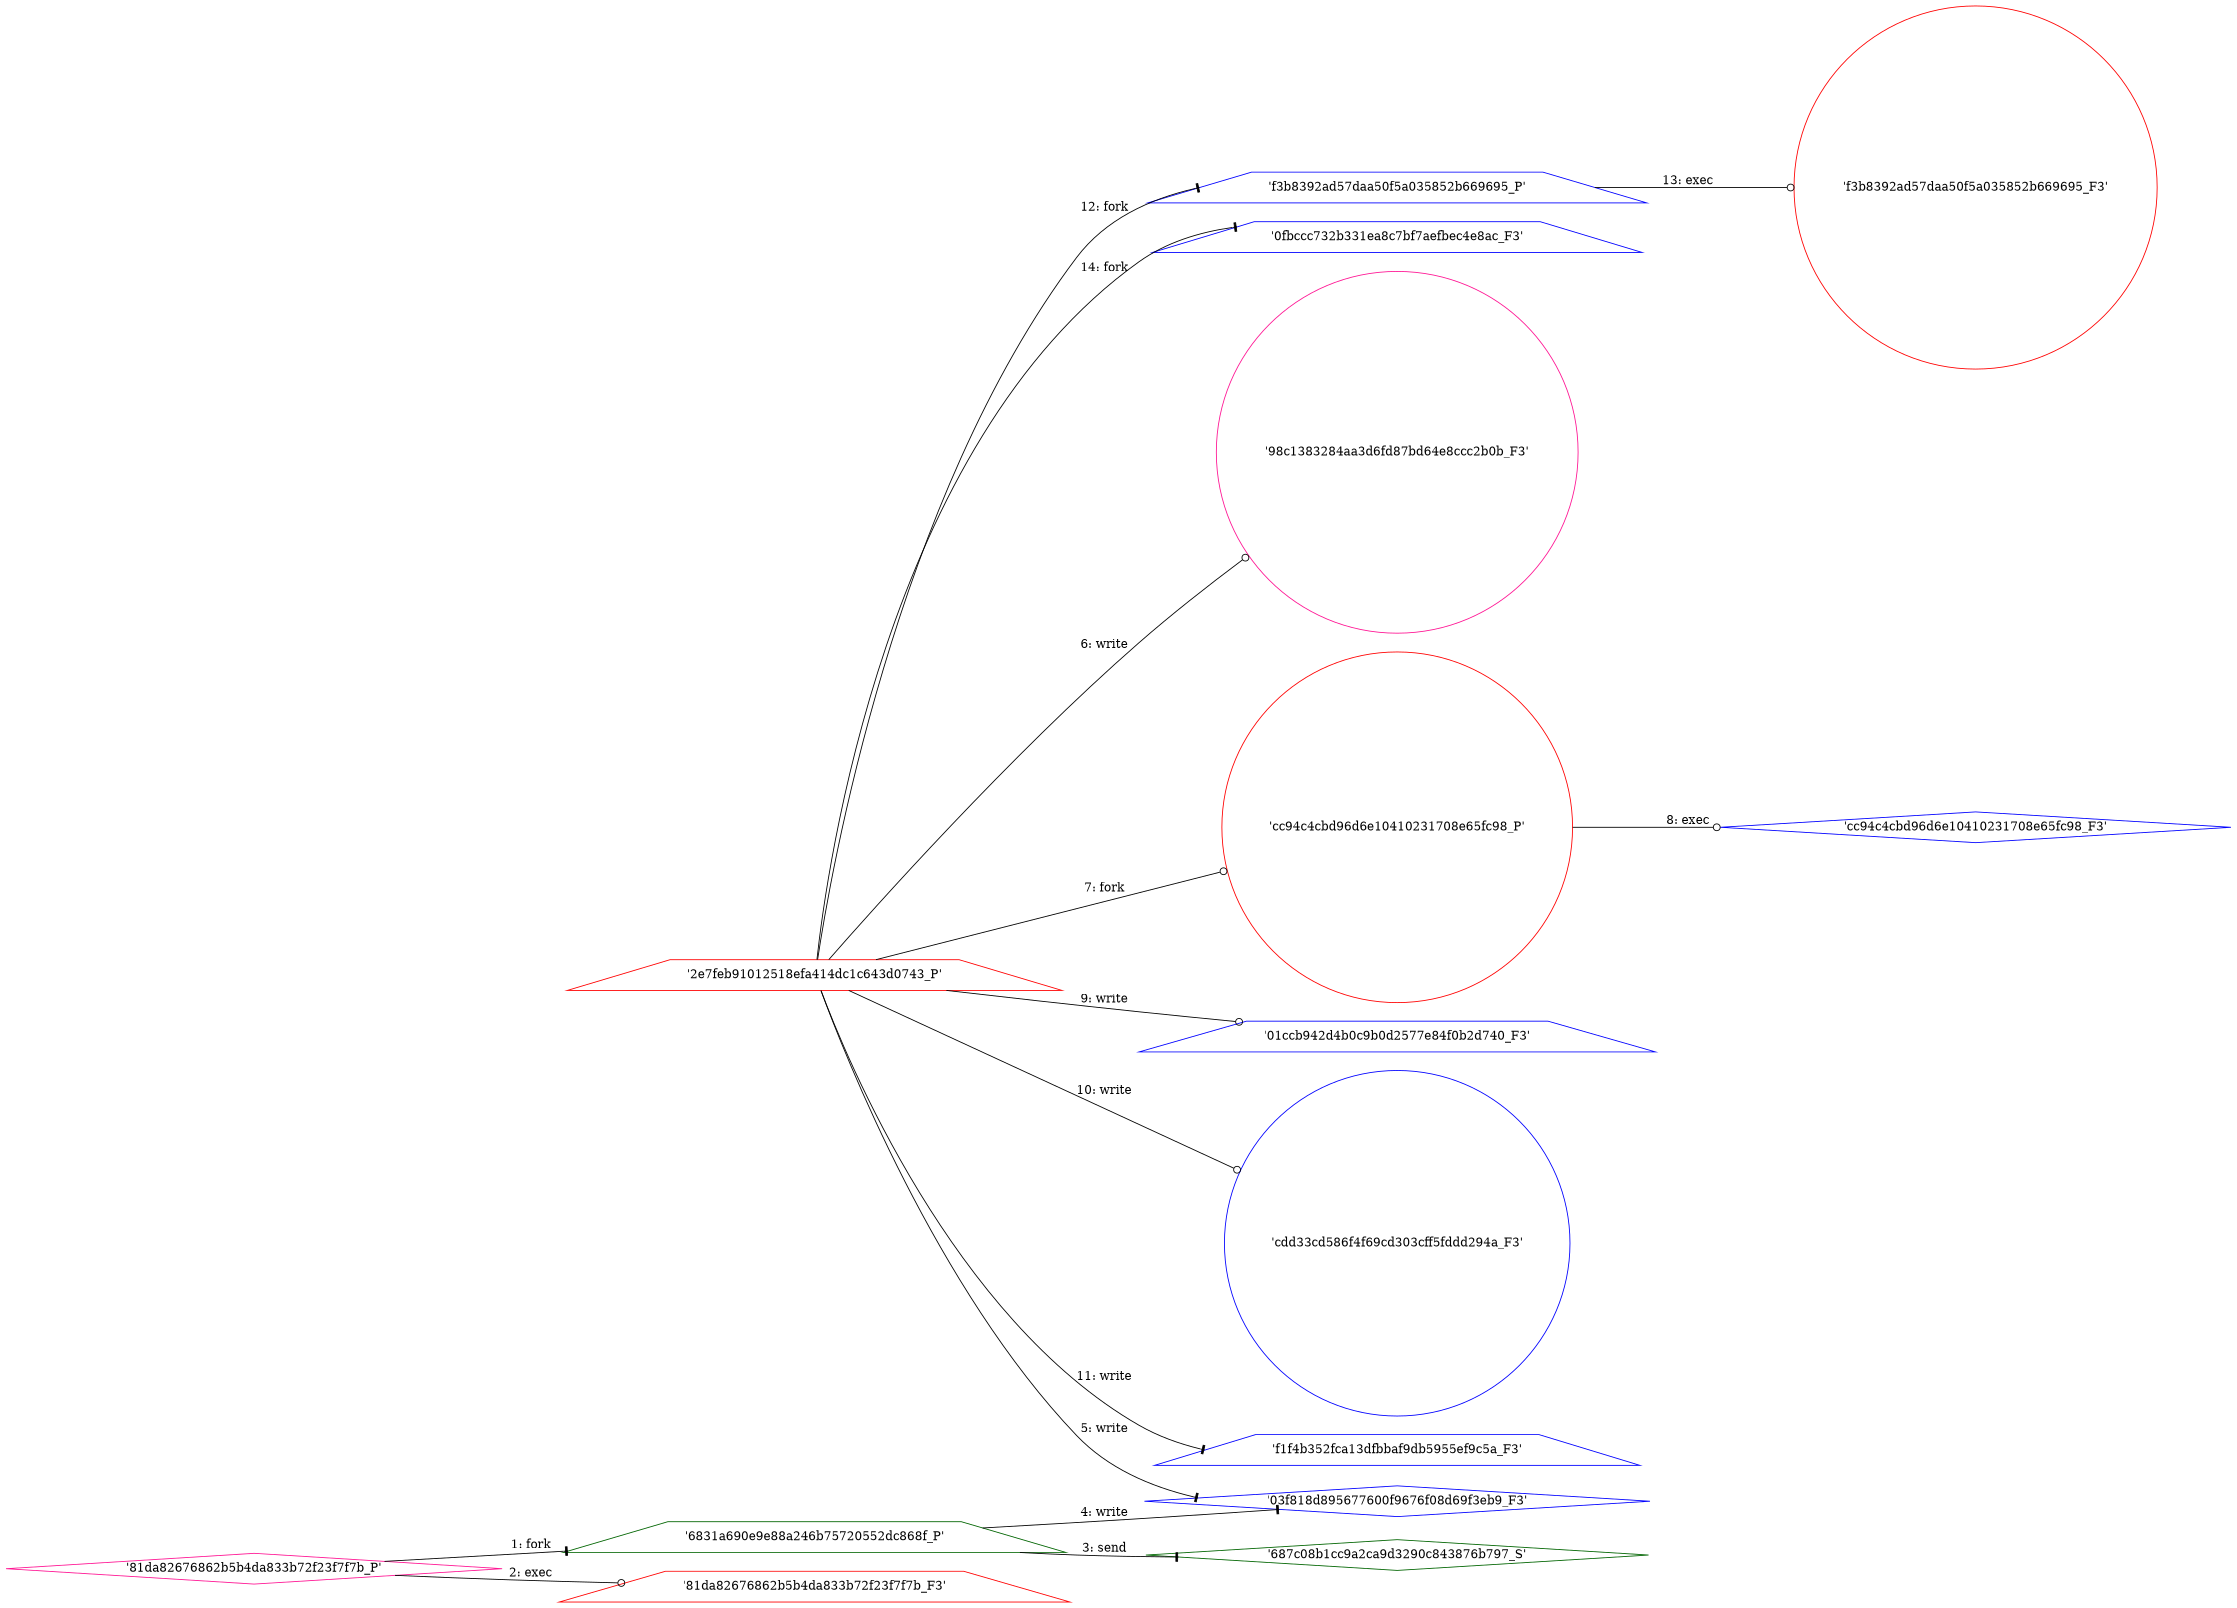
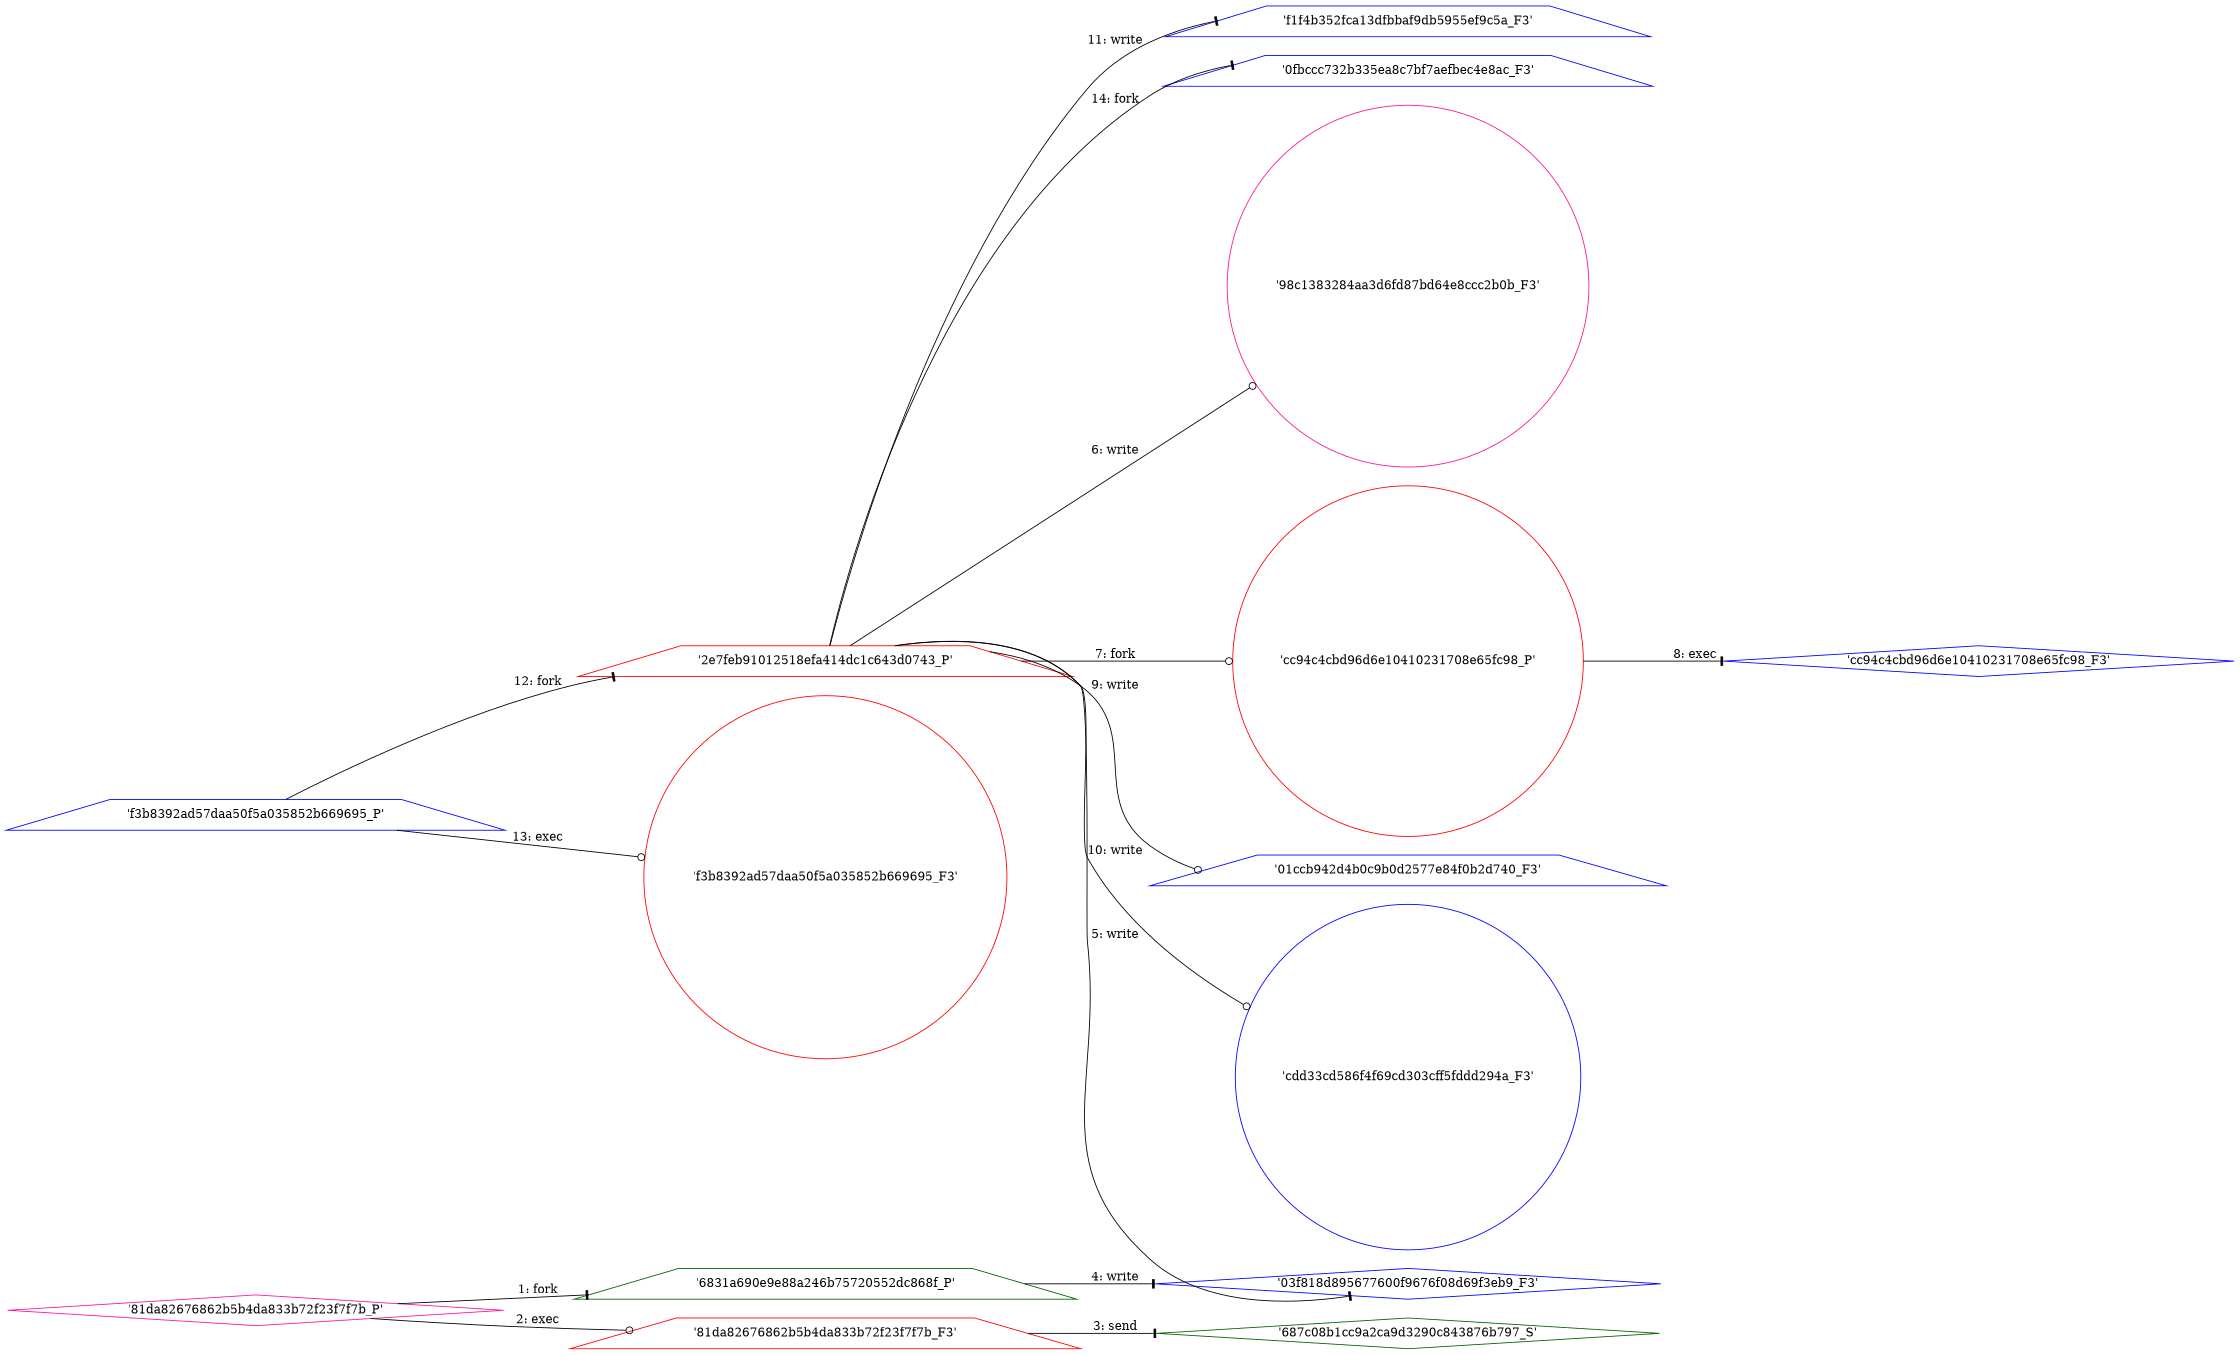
(1397, 237) -> (1408, 71)
(949, 487) -> (444, 727)
(1643, 827) -> (1651, 661)
(1097, 1556) -> (1090, 1333)
